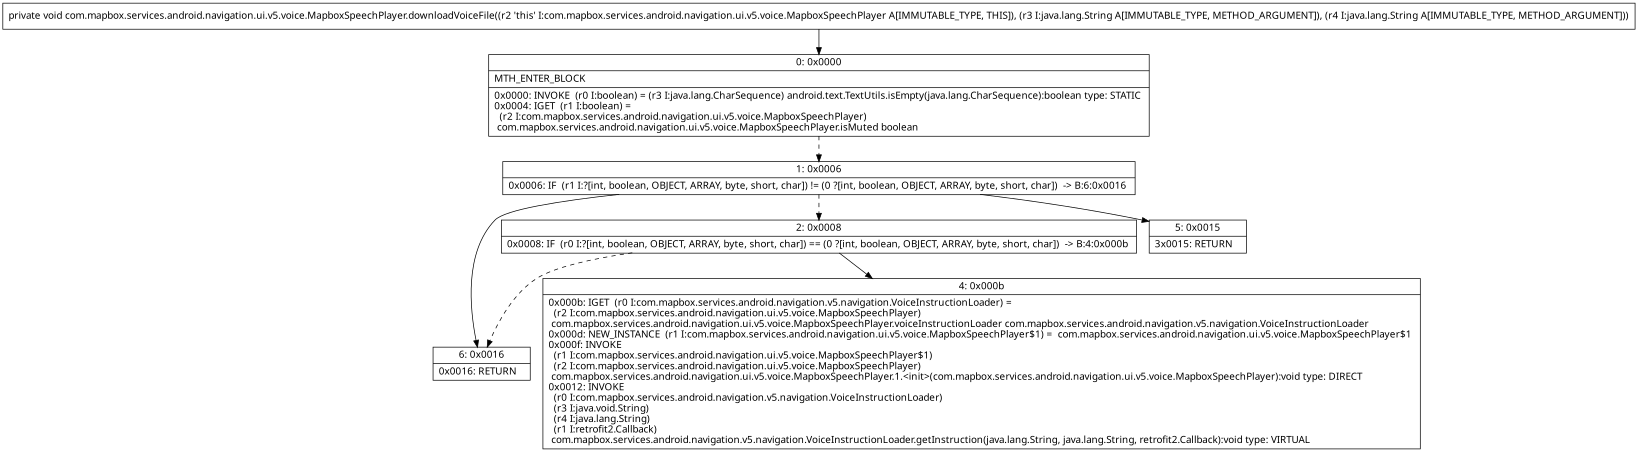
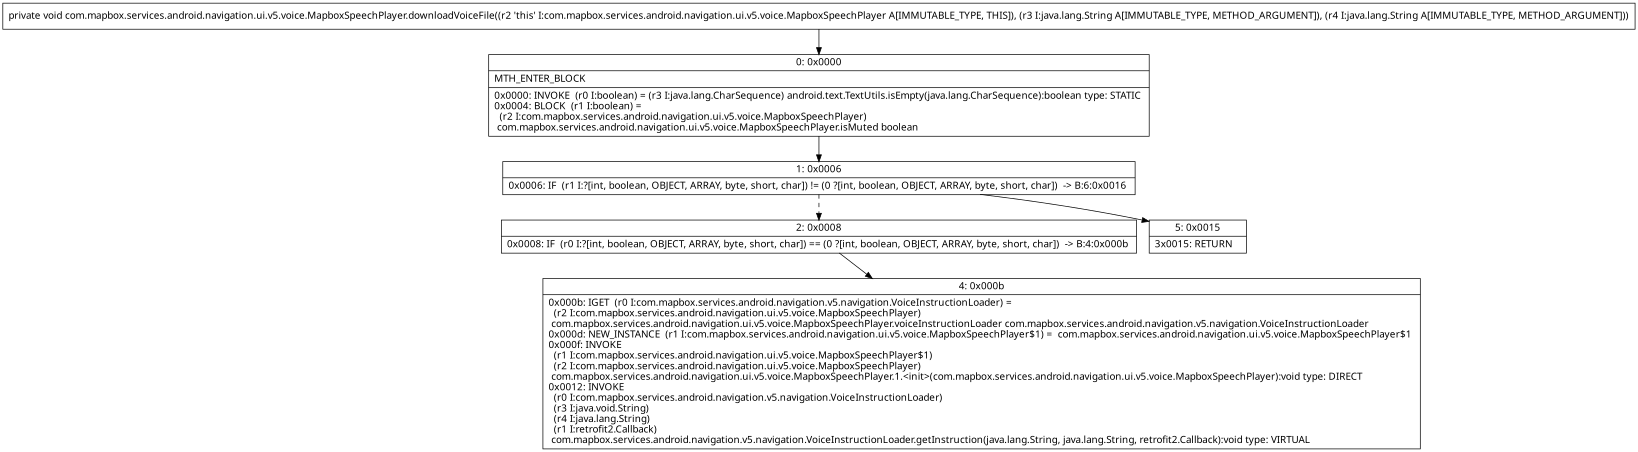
(564, 106) -> (570, 106)
(819, 145) -> (819, 145)
(482, 364) -> none
